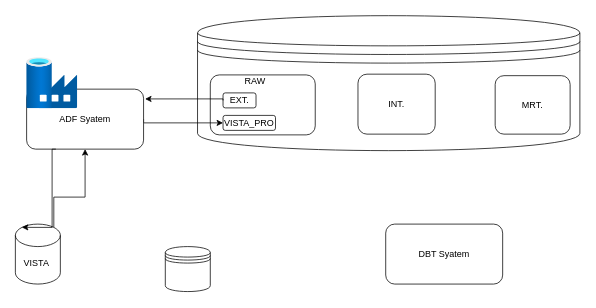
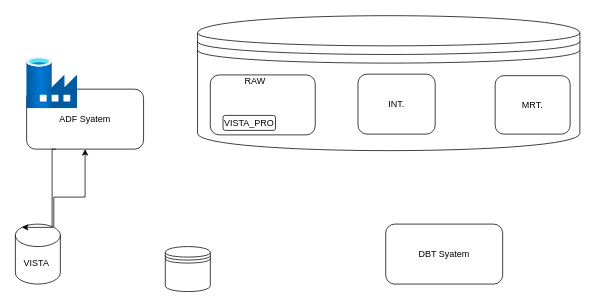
(222, 99) -> none
(240, 100) -> none
(216, 123) -> none
